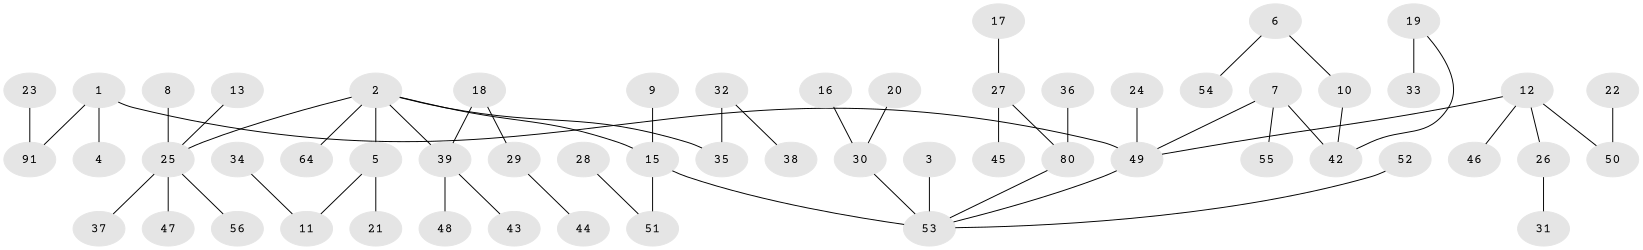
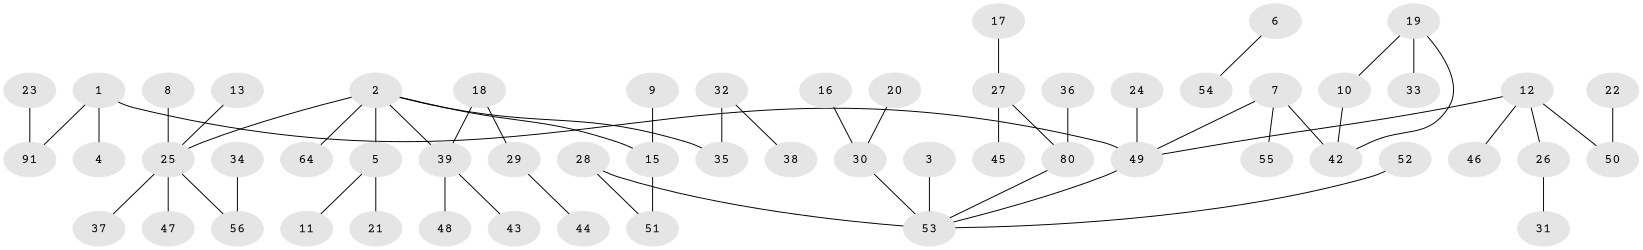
(1310, 56) -> (1379, 56)
(272, 194) -> (237, 194)
(787, 204) -> (752, 207)
